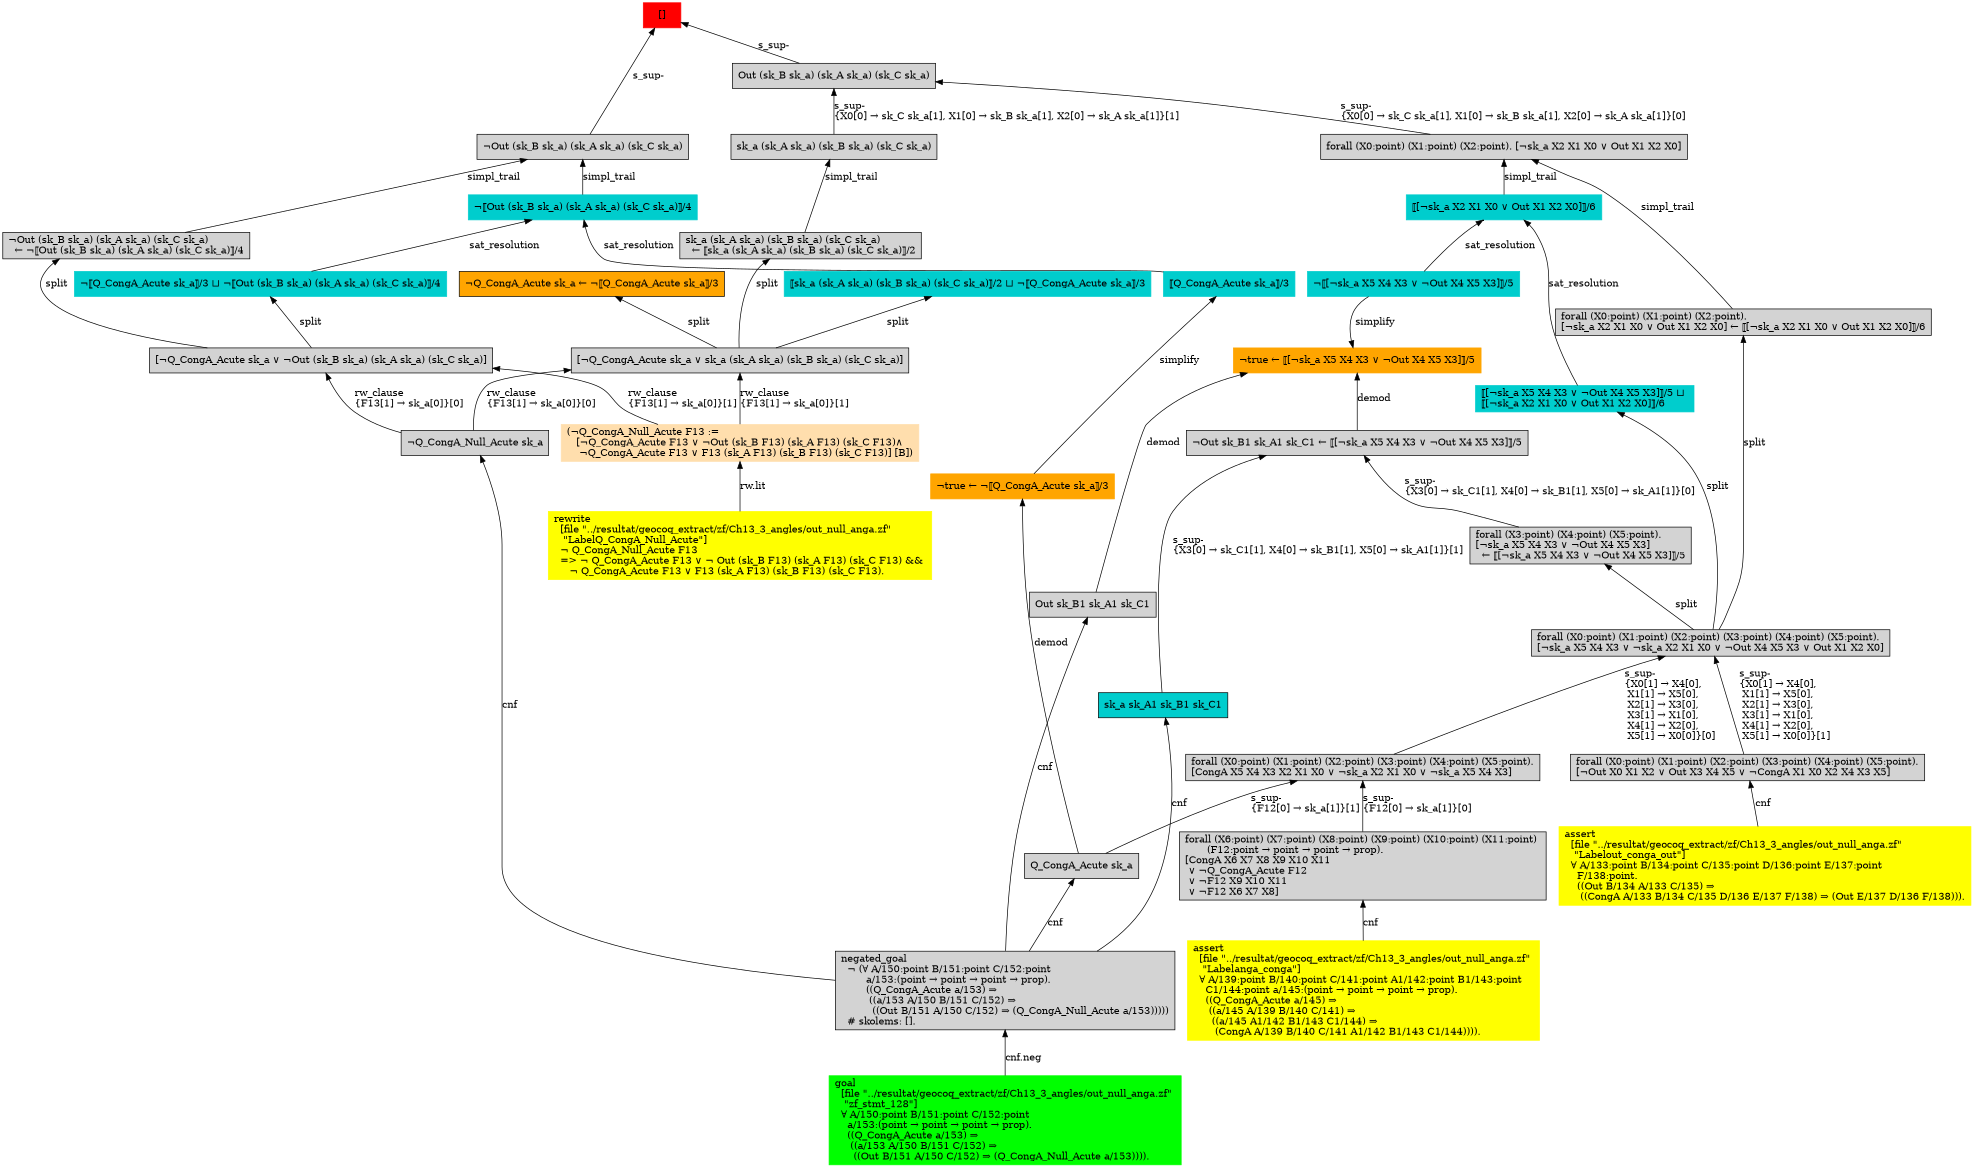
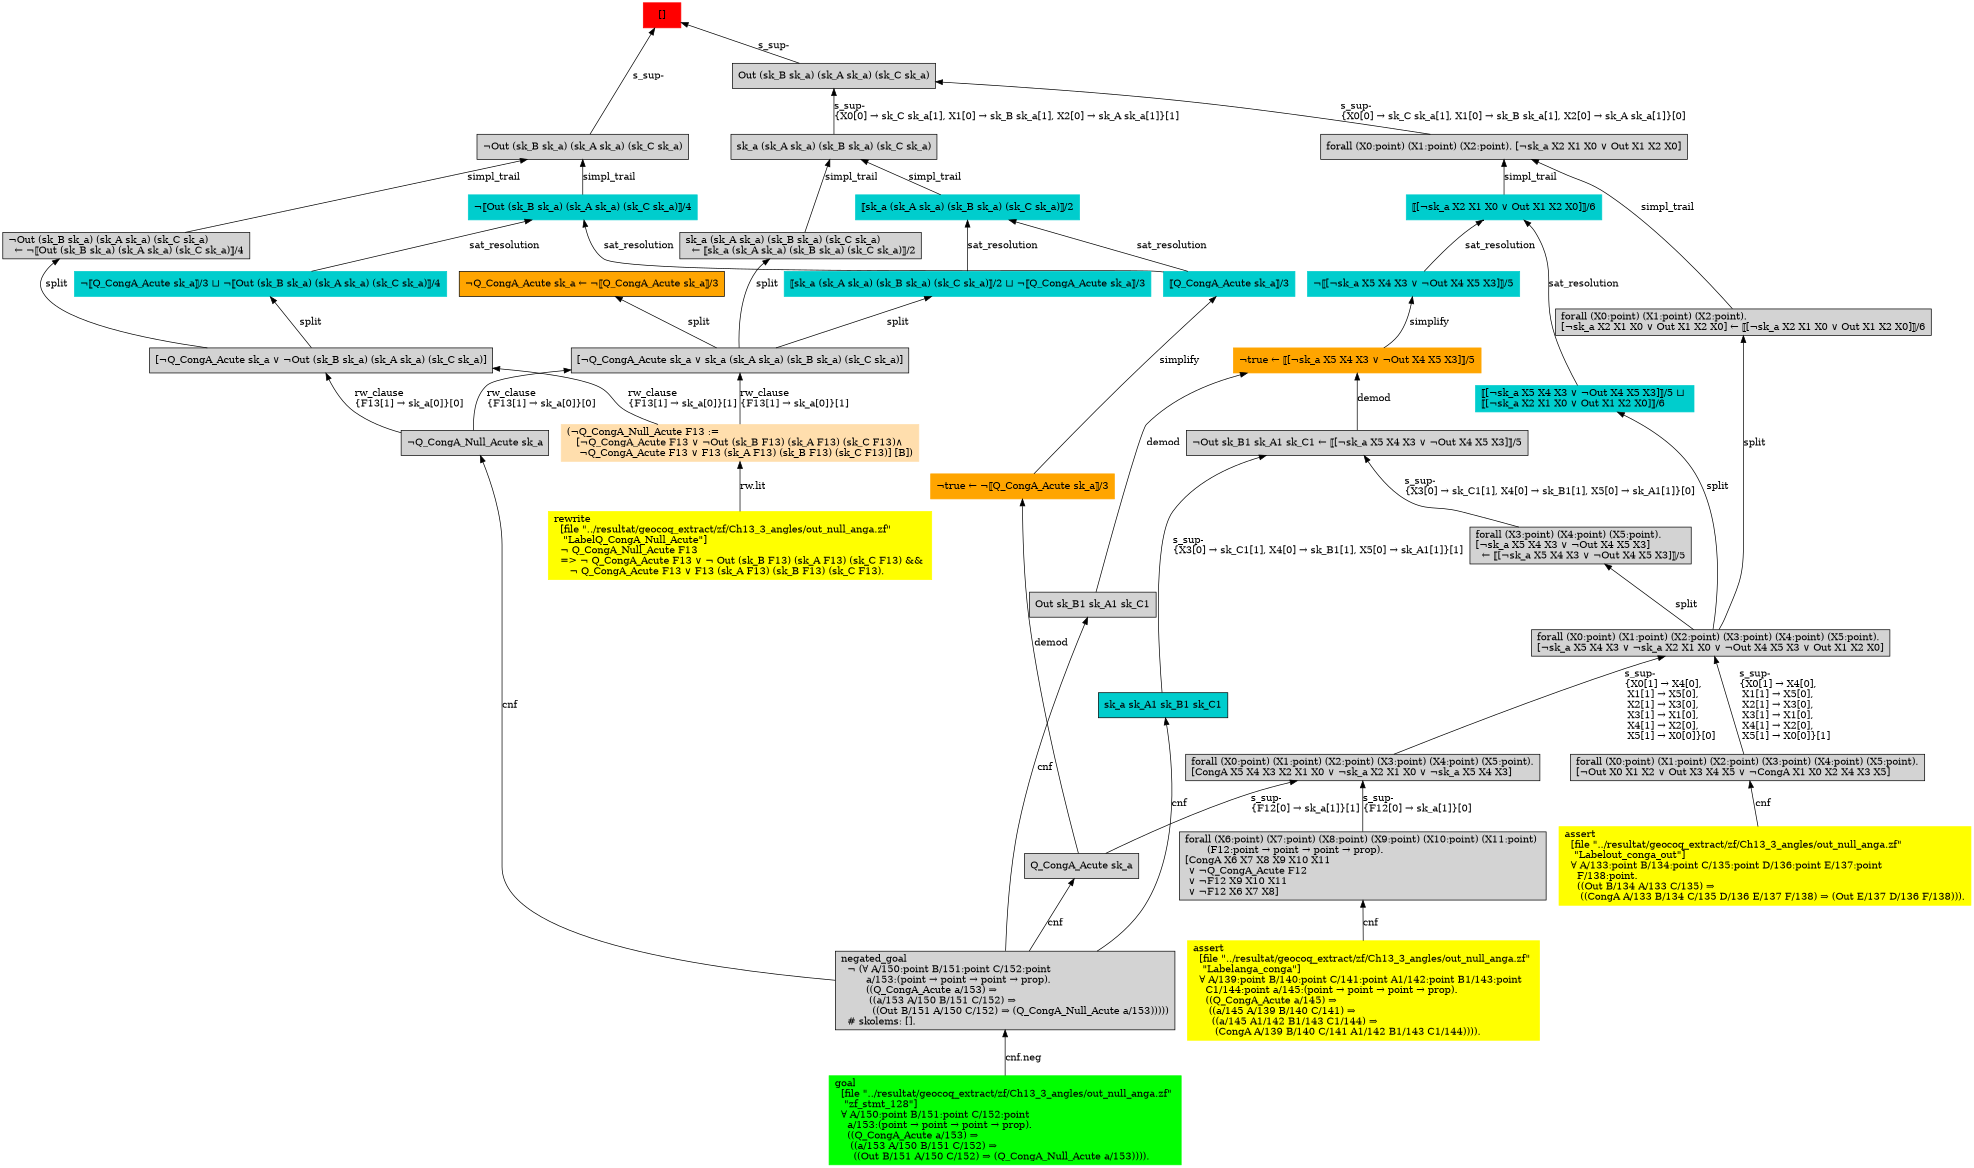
none -> (968, 207)
(1352, 315) -> (1402, 329)
